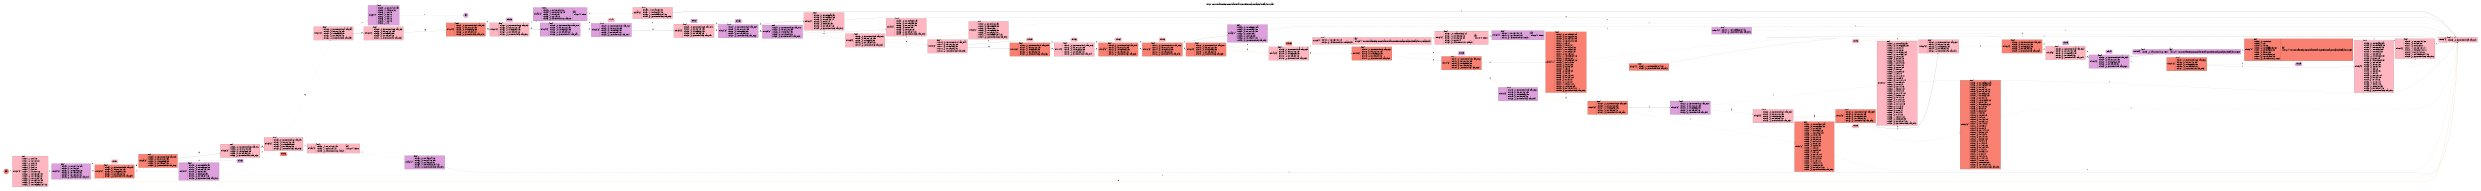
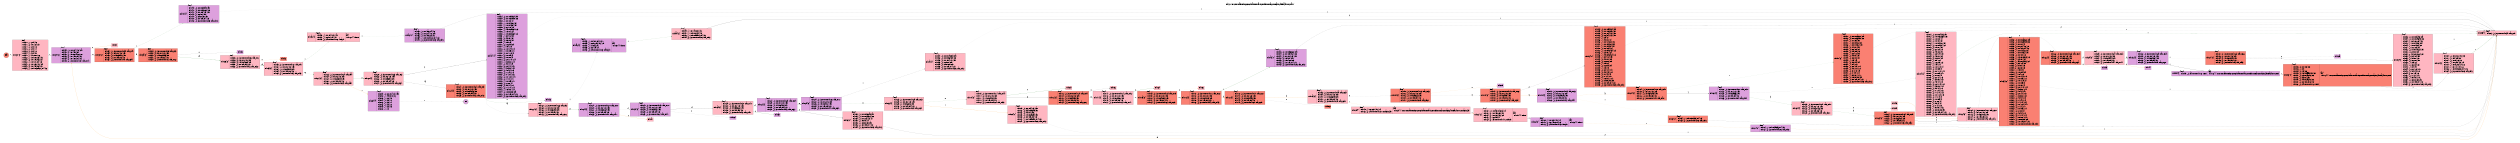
none -> (507, 56)
